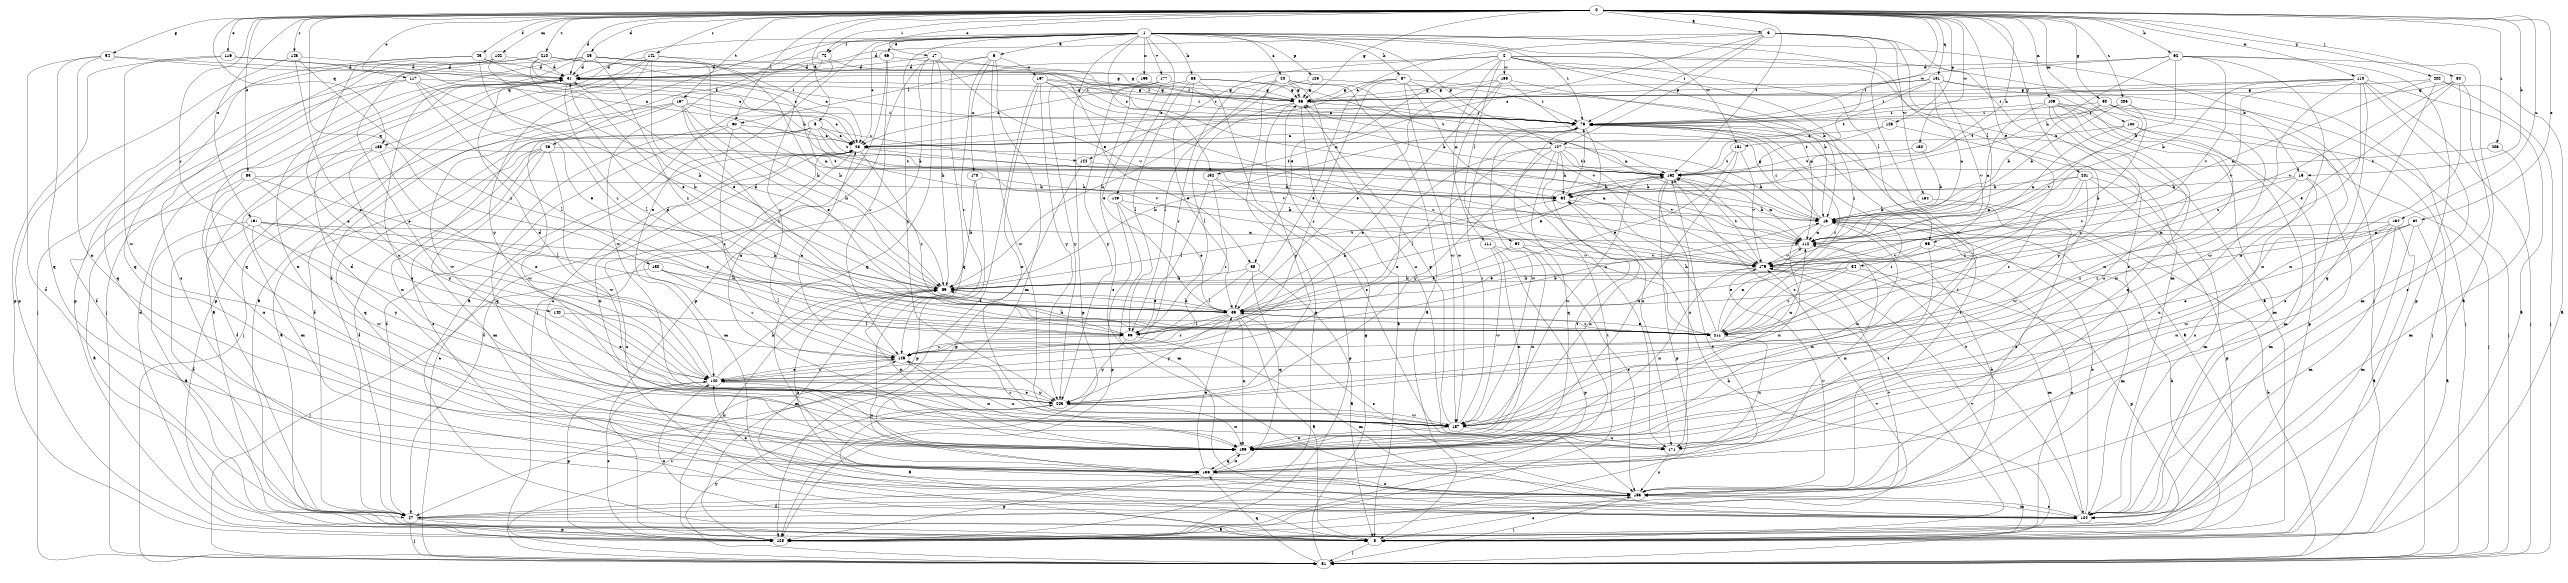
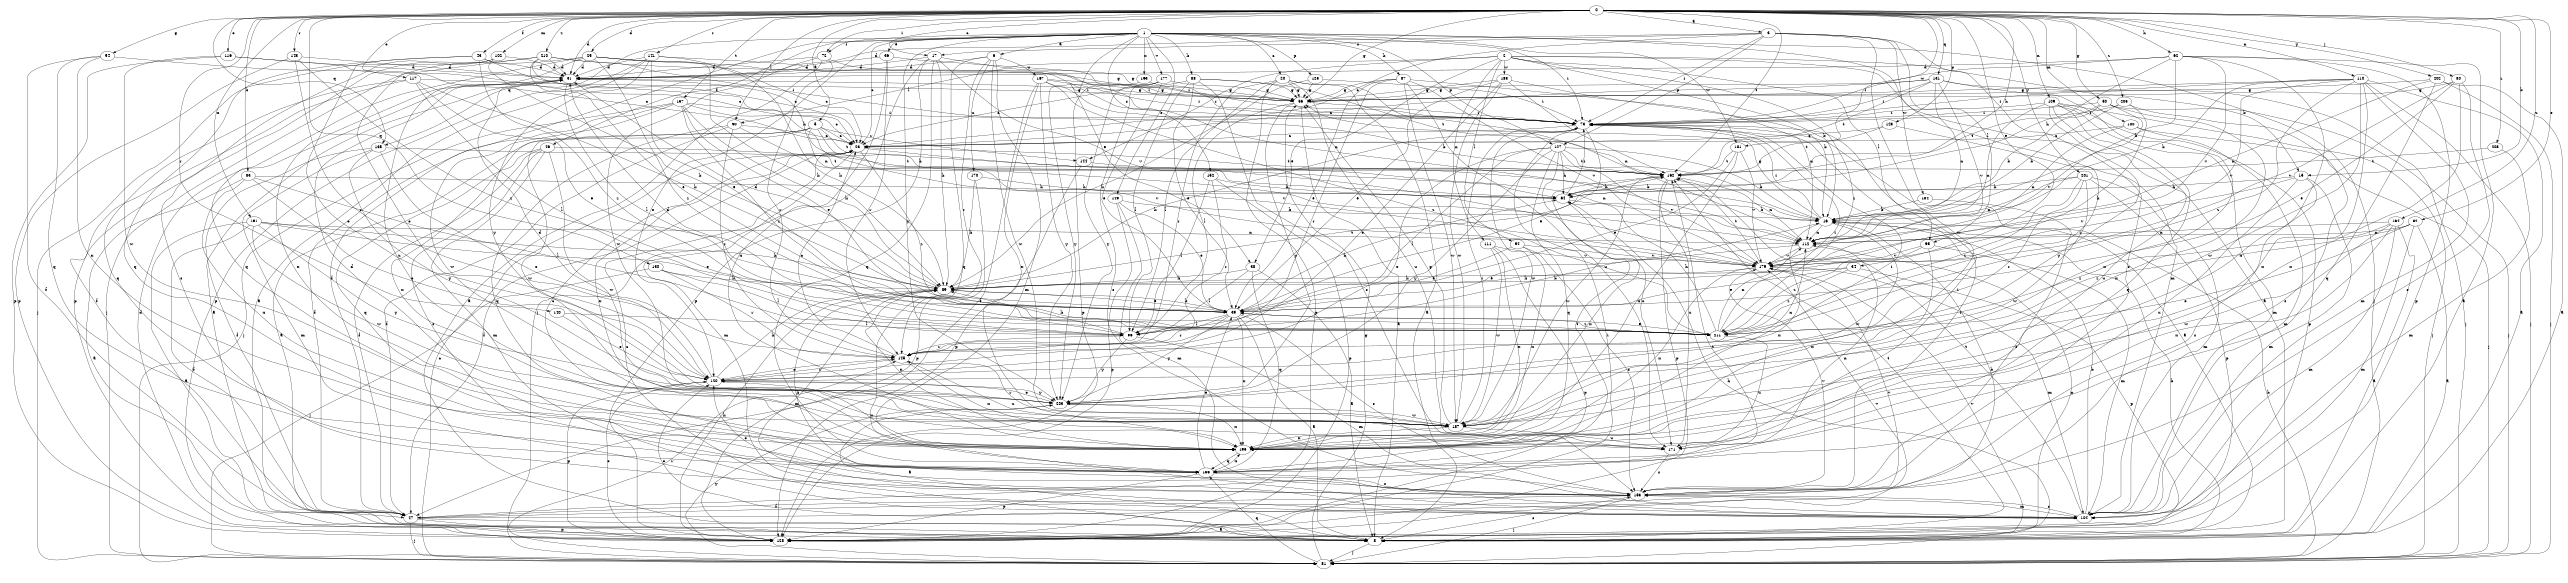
(326, 68) -> (557, 66)
(1476, 103) -> (1373, 42)
(1919, 147) -> none
